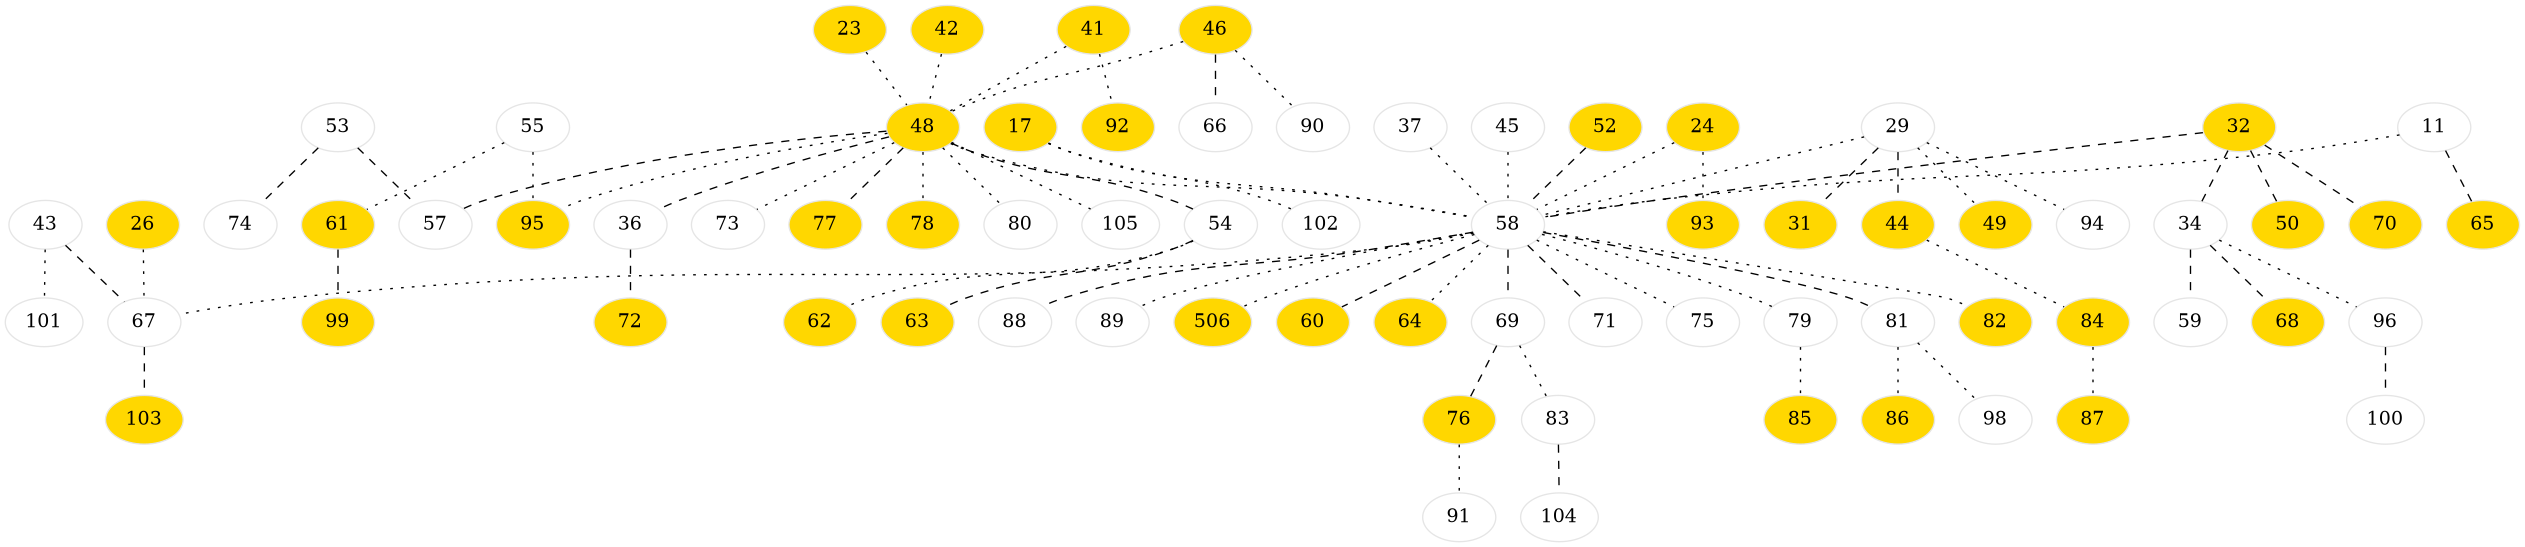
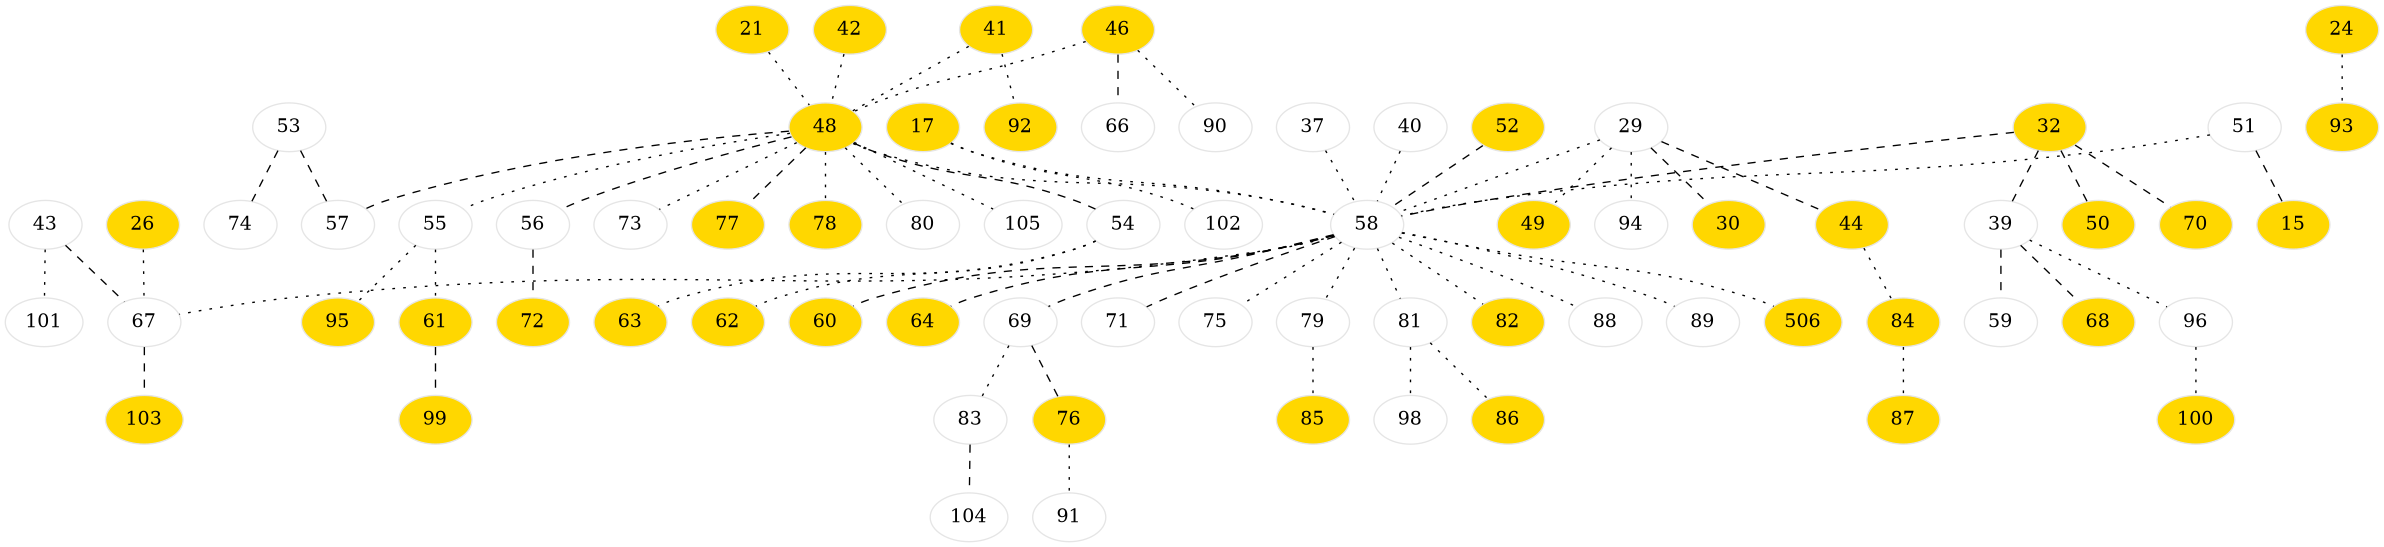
(850, 30) -> (752, 30)
(1508, 127) -> (1410, 127)
(2434, 127) -> (2245, 127)
(722, 163) -> (625, 163)
(1606, 176) -> none
(631, 225) -> (533, 225)
(1800, 225) -> (1729, 225)
(2190, 225) -> (2001, 225)
(2483, 225) -> (2293, 225)
(1459, 273) -> (1141, 267)
(1757, 275) -> (1389, 274)
(1148, 276) -> (1489, 270)
(1019, 283) -> (877, 274)
(2386, 371) -> (2196, 371)
(2386, 420) -> (2196, 420)
